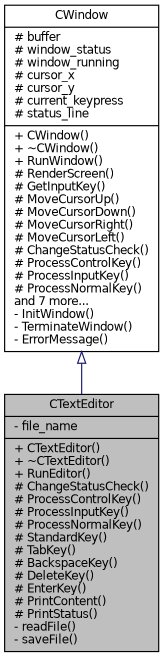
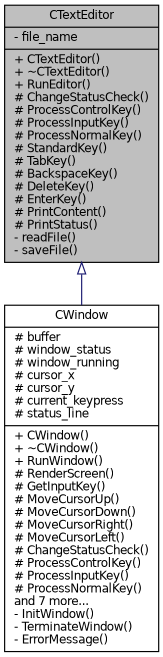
(82, 379) -> (82, 290)
